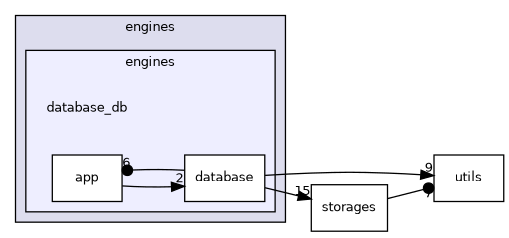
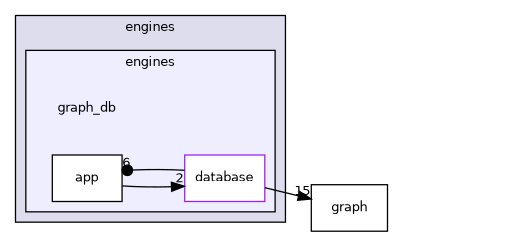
(87, 108) -> (87, 108)
(225, 178) -> (225, 178)
(469, 178) -> none
(349, 208) -> (349, 208)
